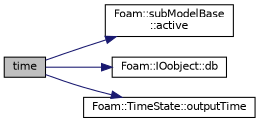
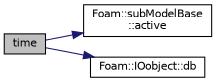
(169, 107) -> none
